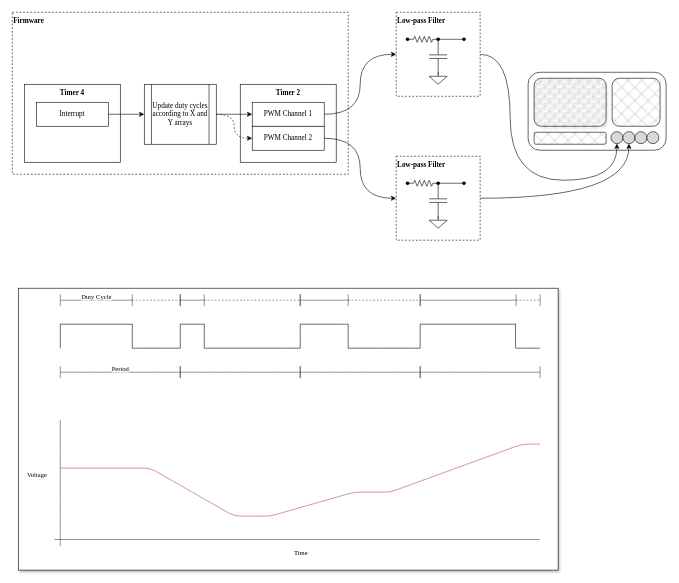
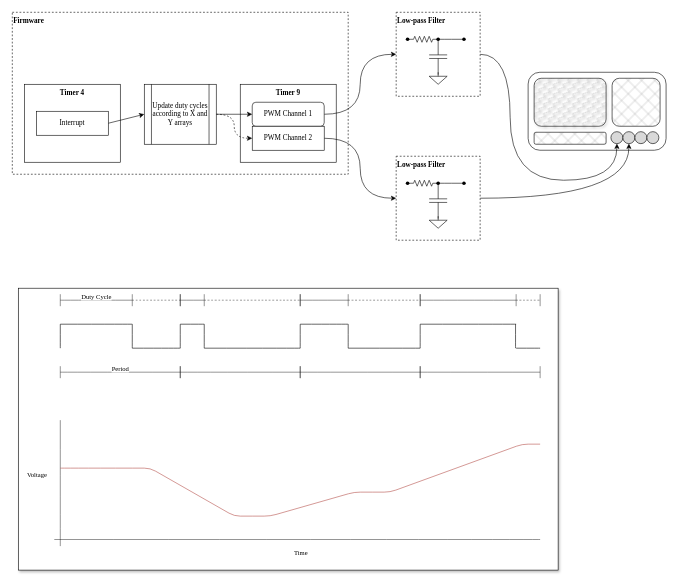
(288, 93) -> (288, 93)
(72, 114) -> (72, 123)
(288, 114) -> (288, 114)
